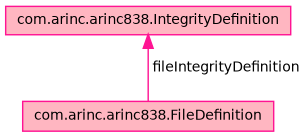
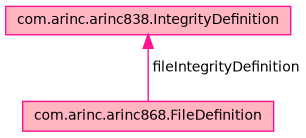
(148, 116) -> (148, 116)
